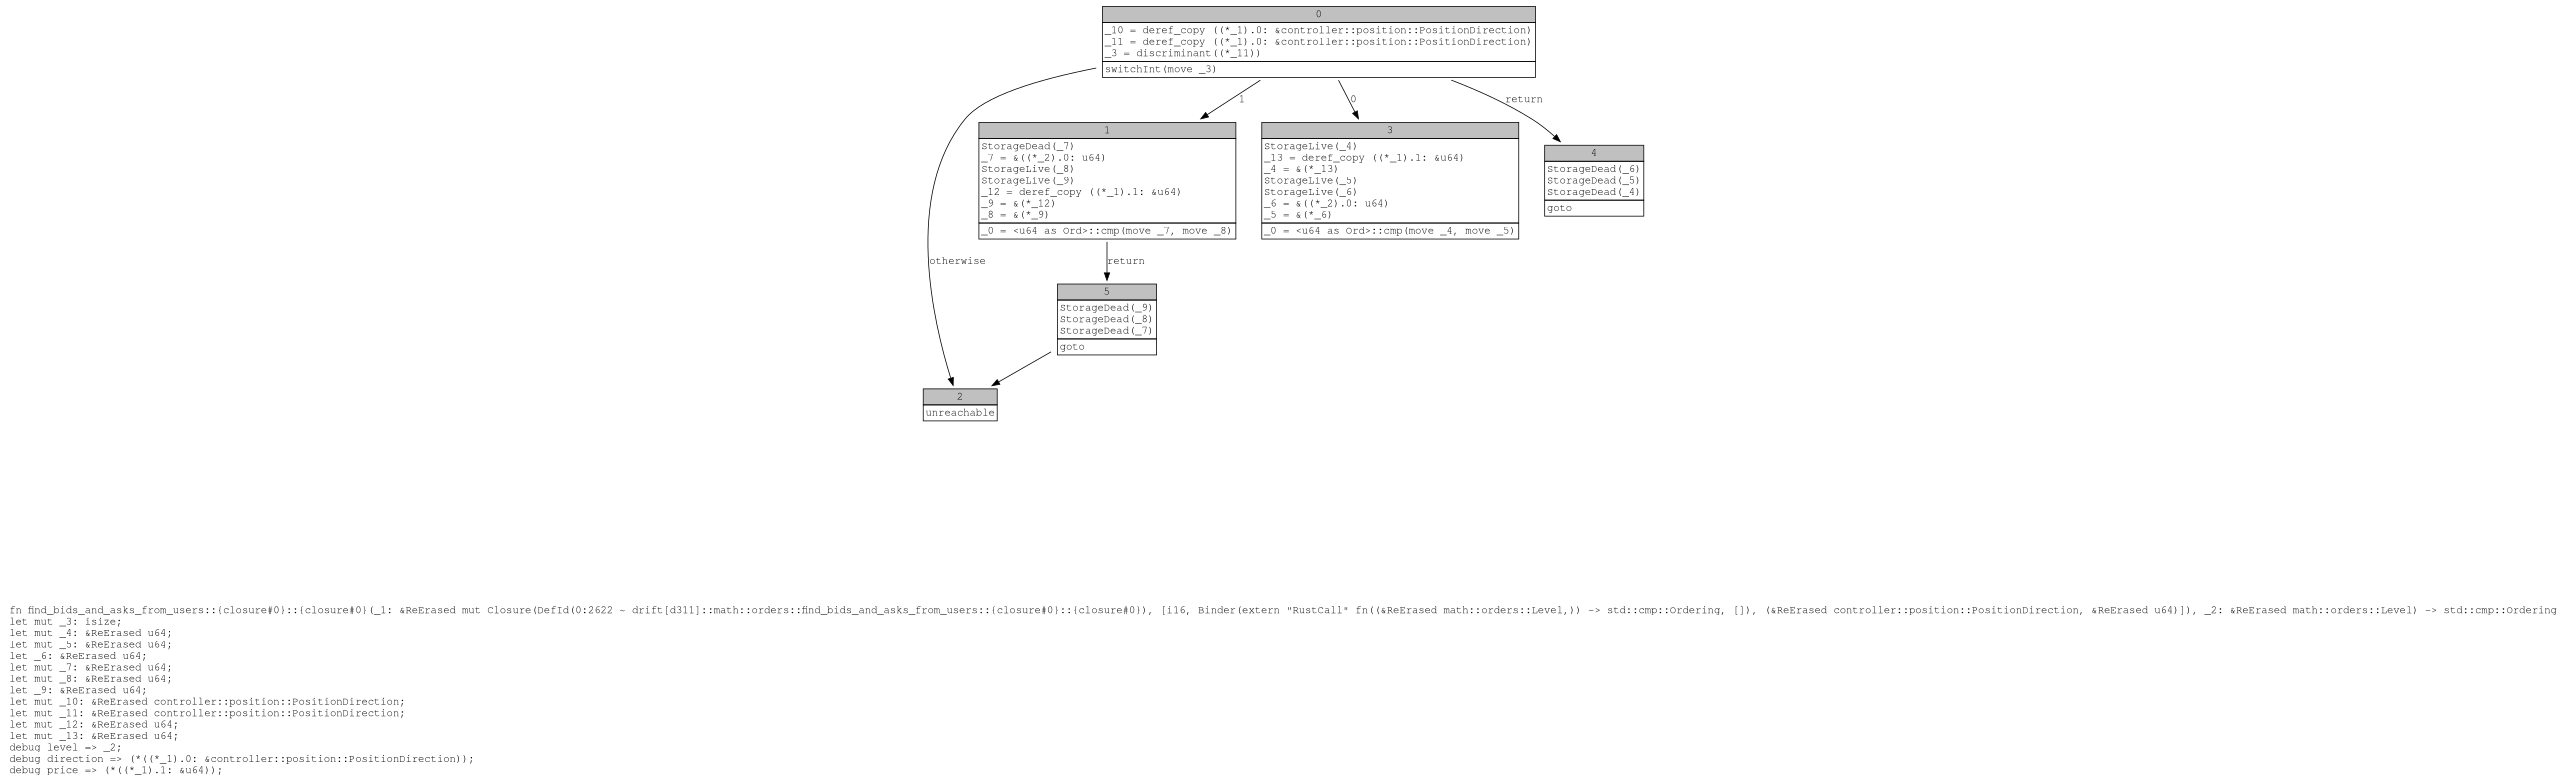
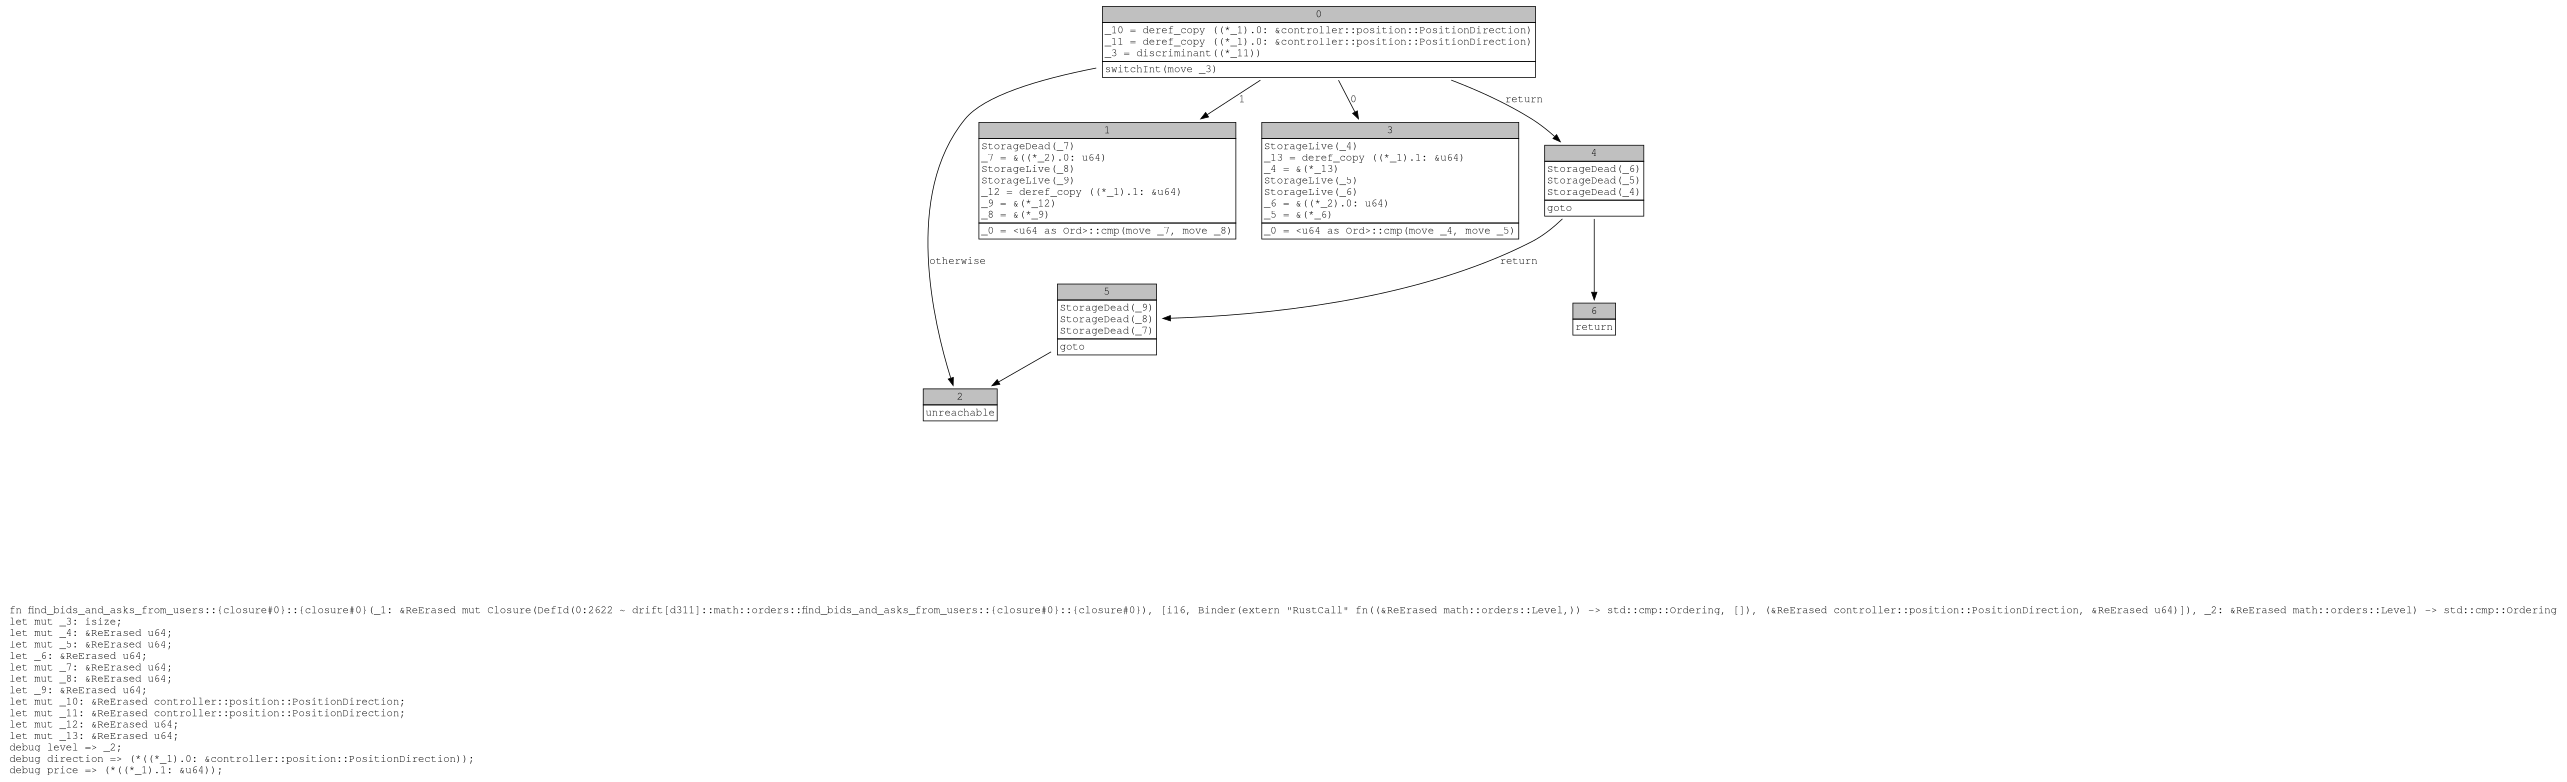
(1107, 257) -> (1374, 295)
none -> (1594, 319)
